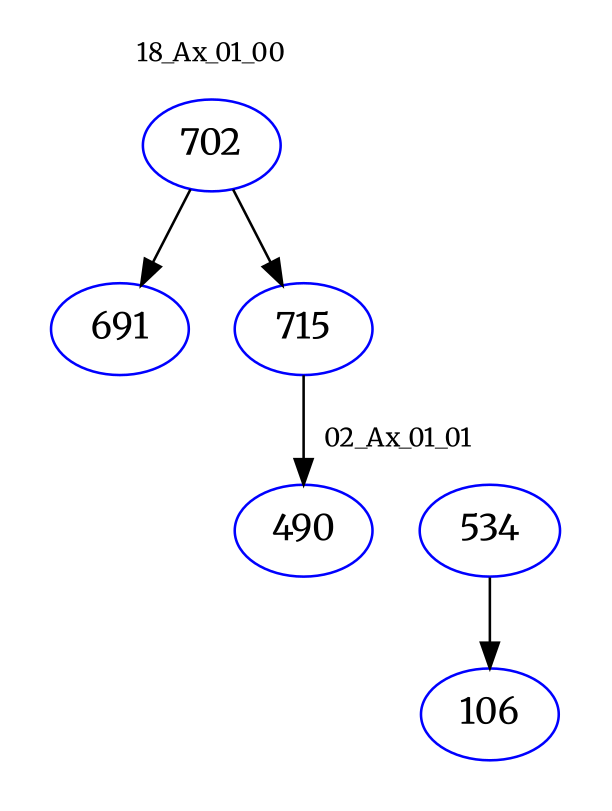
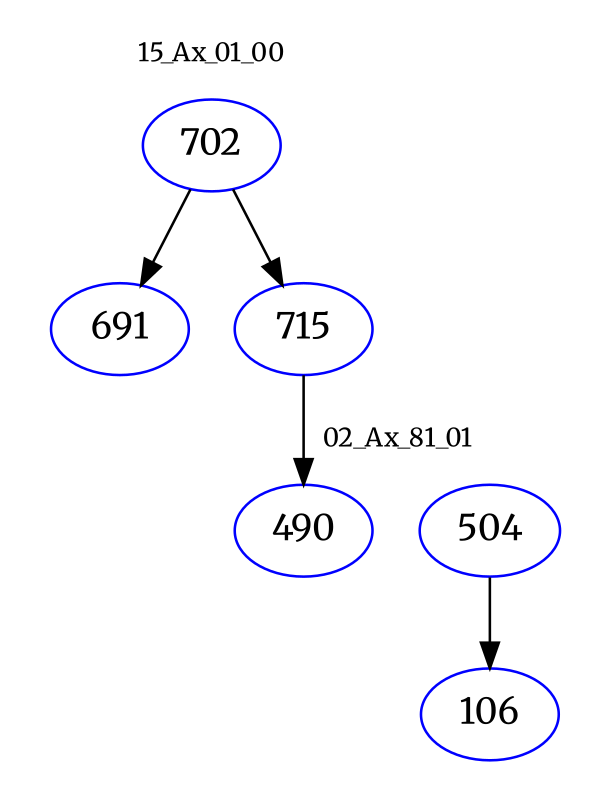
(212, 55) -> (212, 55)
(398, 440) -> (398, 440)
(490, 531) -> (490, 531)
